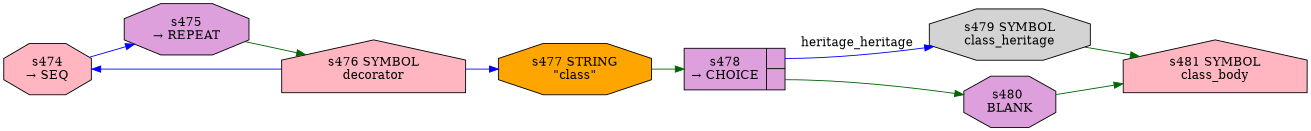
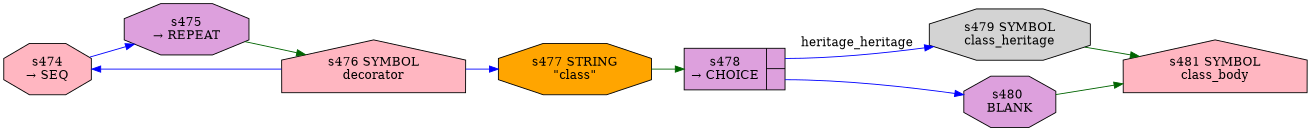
(870, 84) -> (870, 84)
